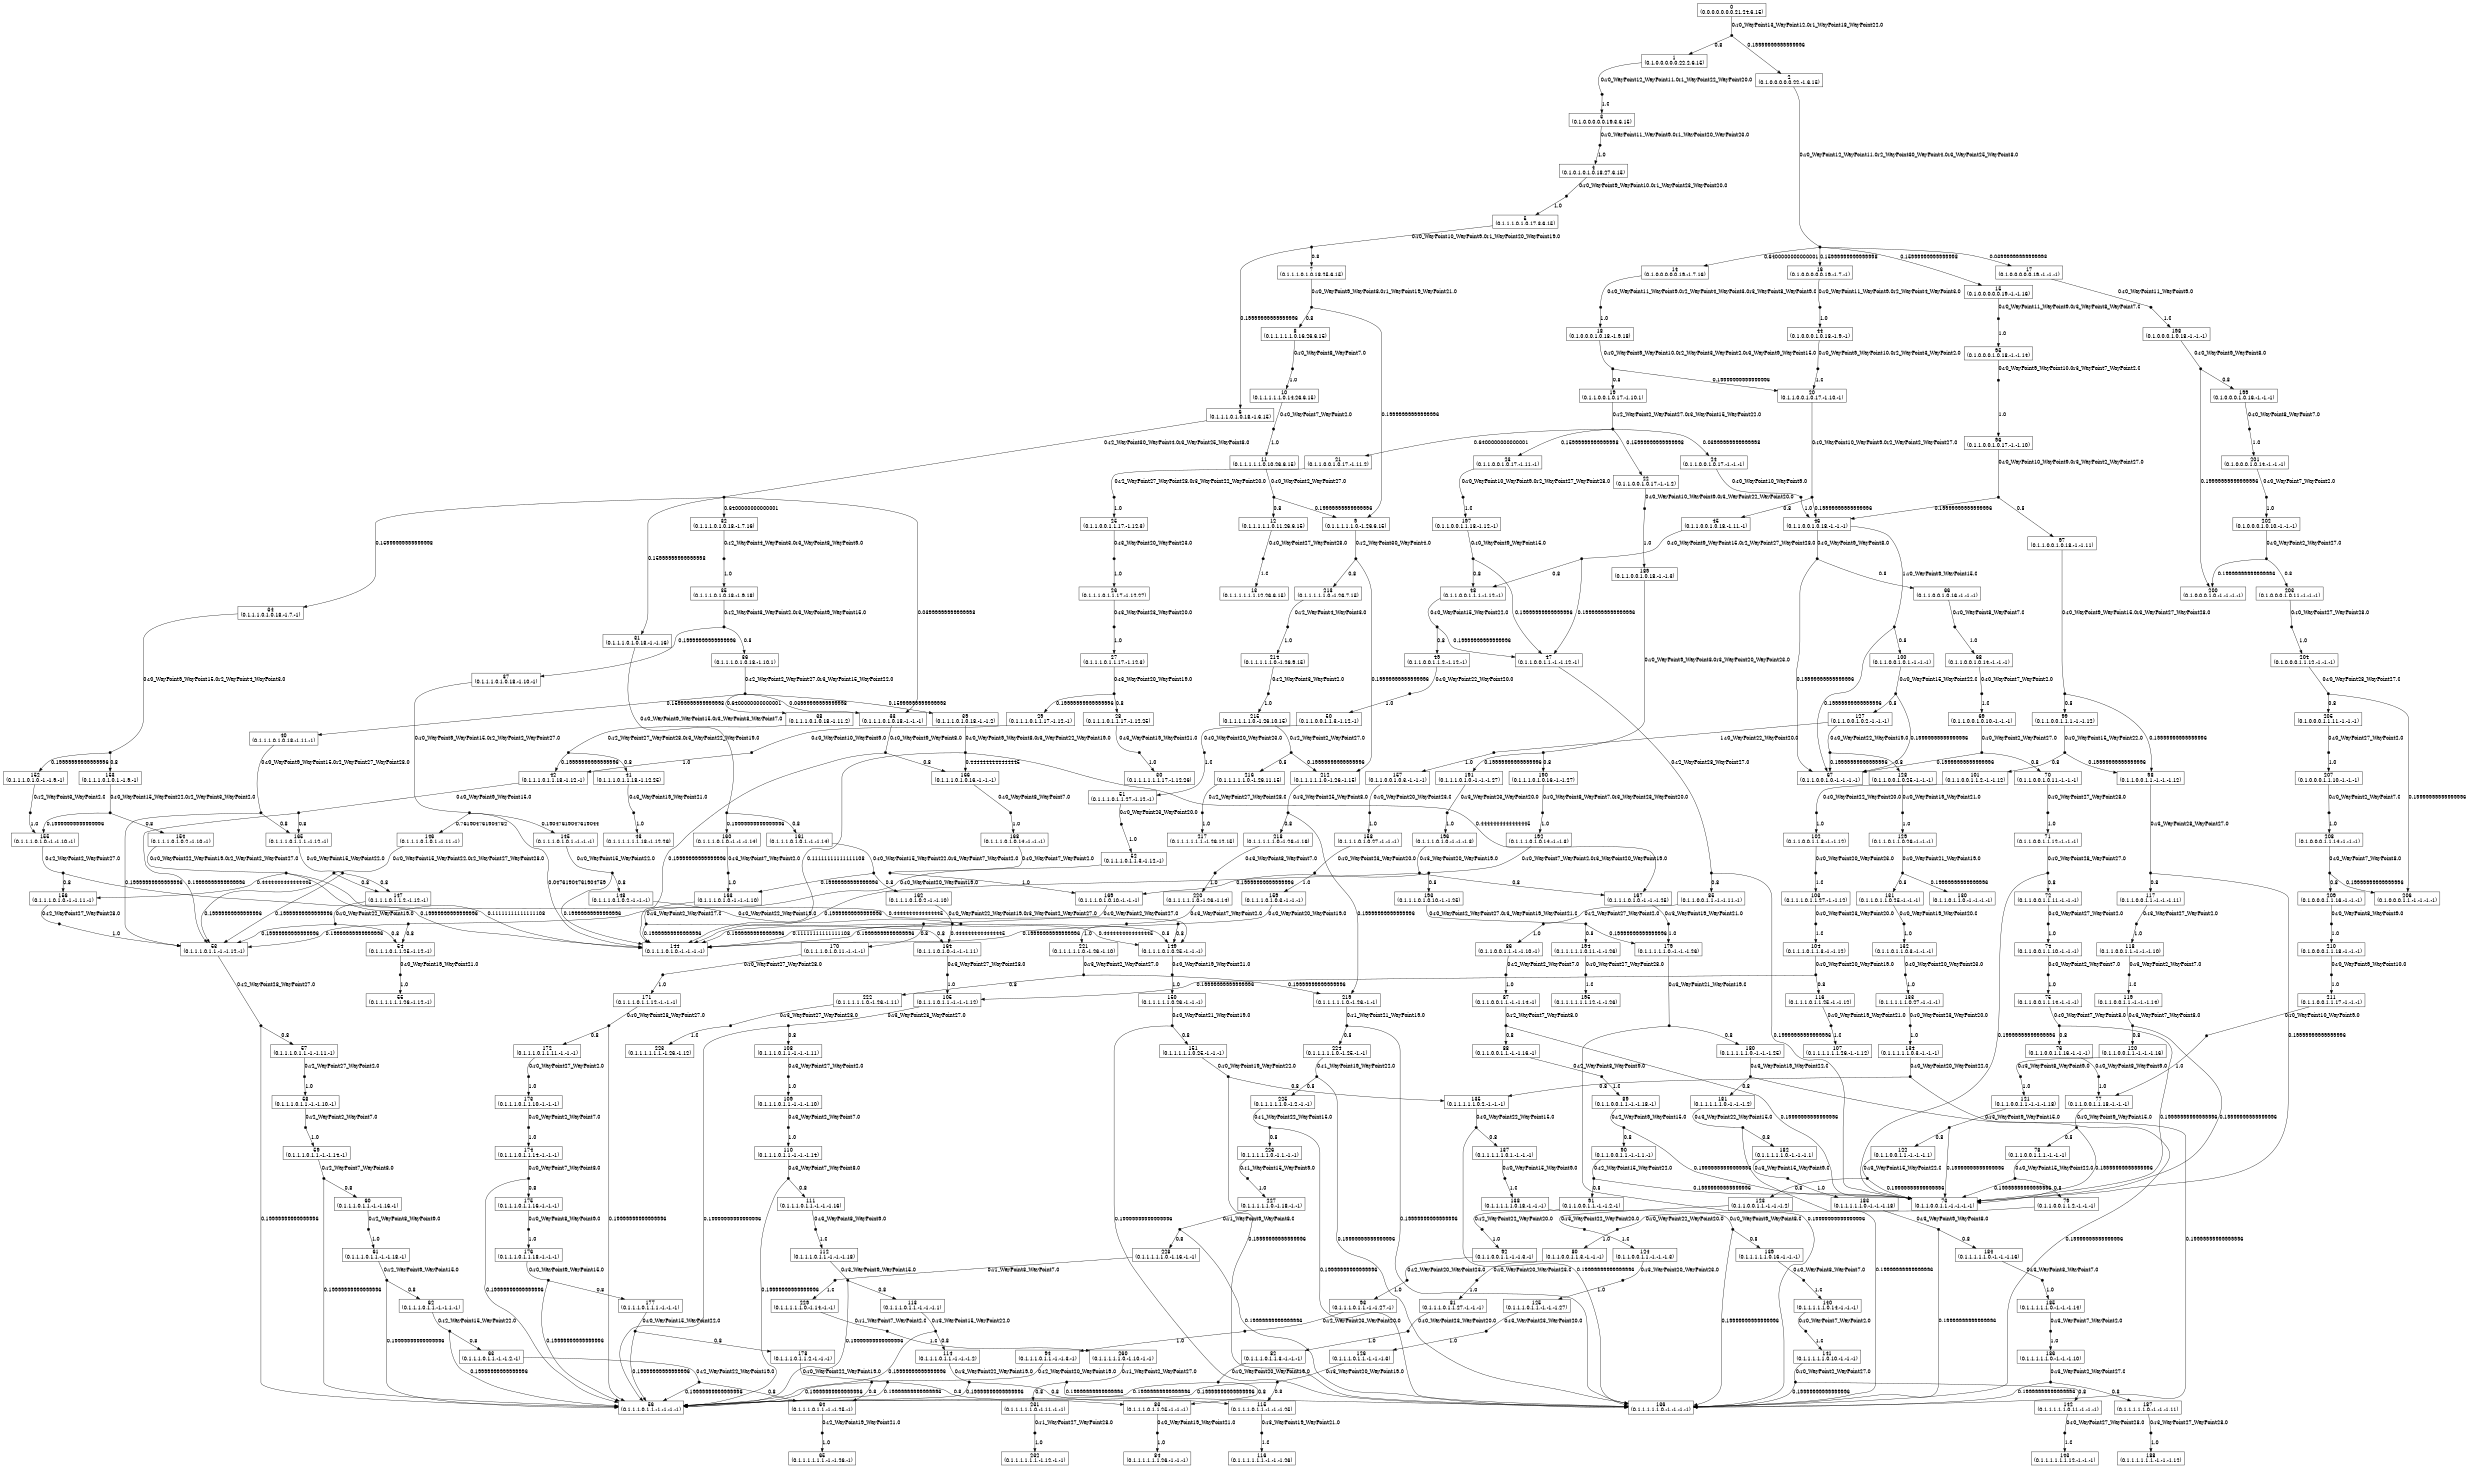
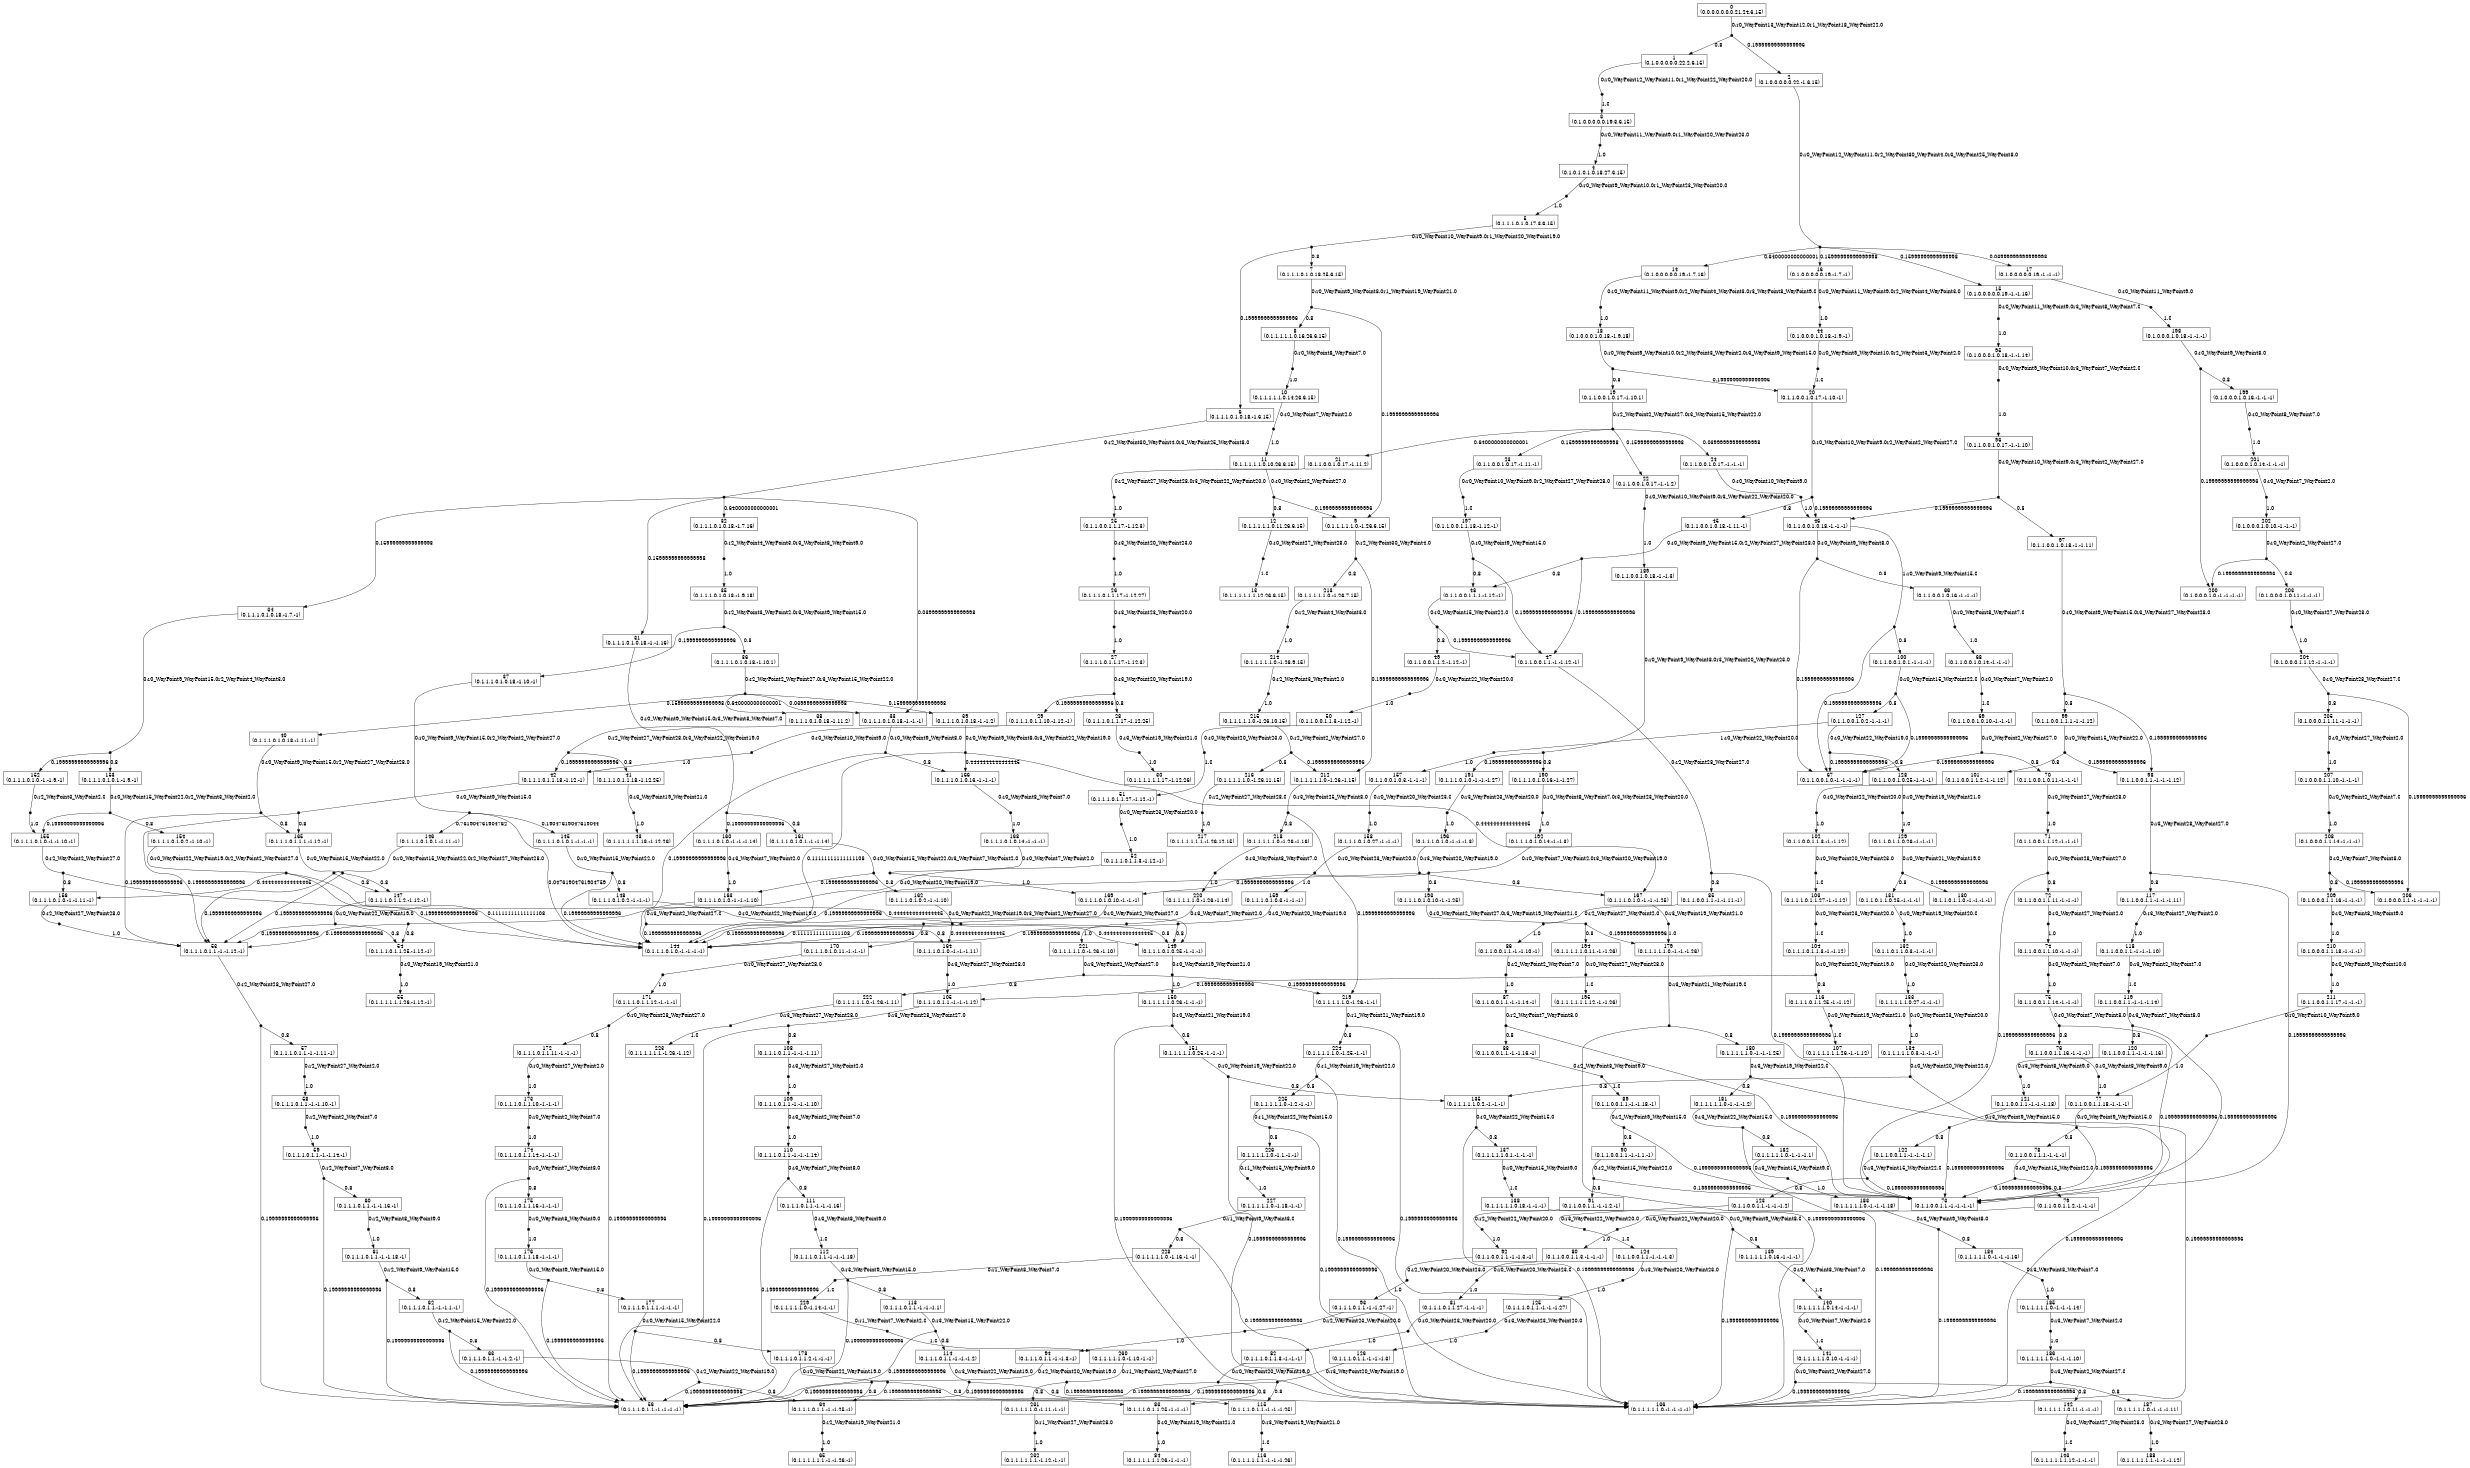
(1040, 719) -> (1040, 719)
